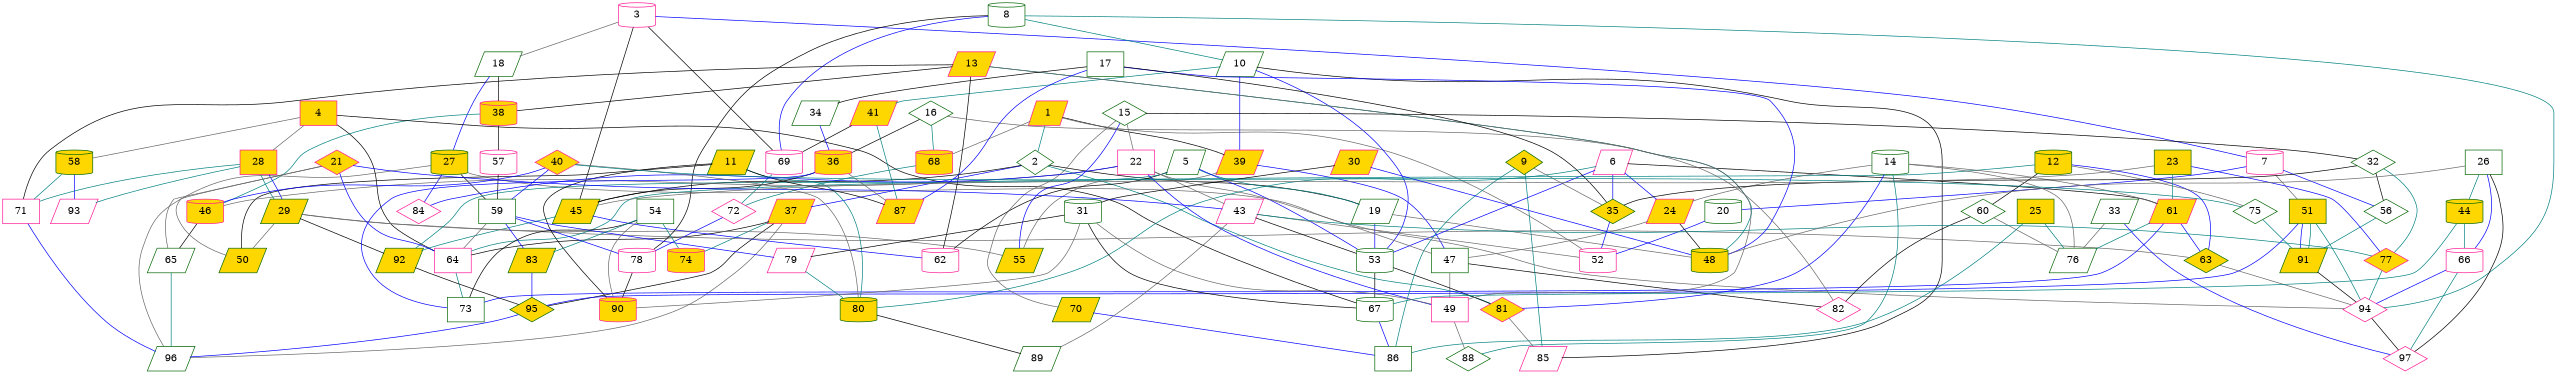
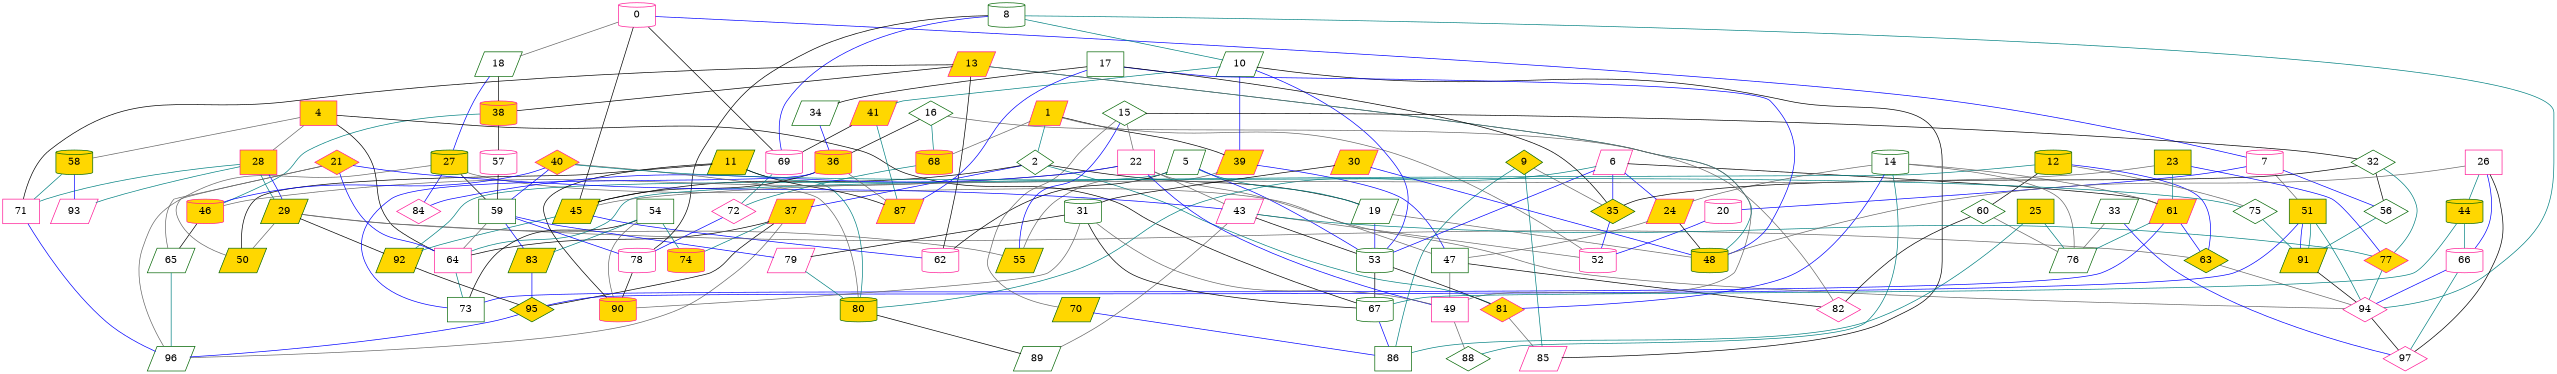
(637, 15) -> (637, 15)
(2484, 162) -> (2484, 162)
(1723, 211) -> (1723, 211)
